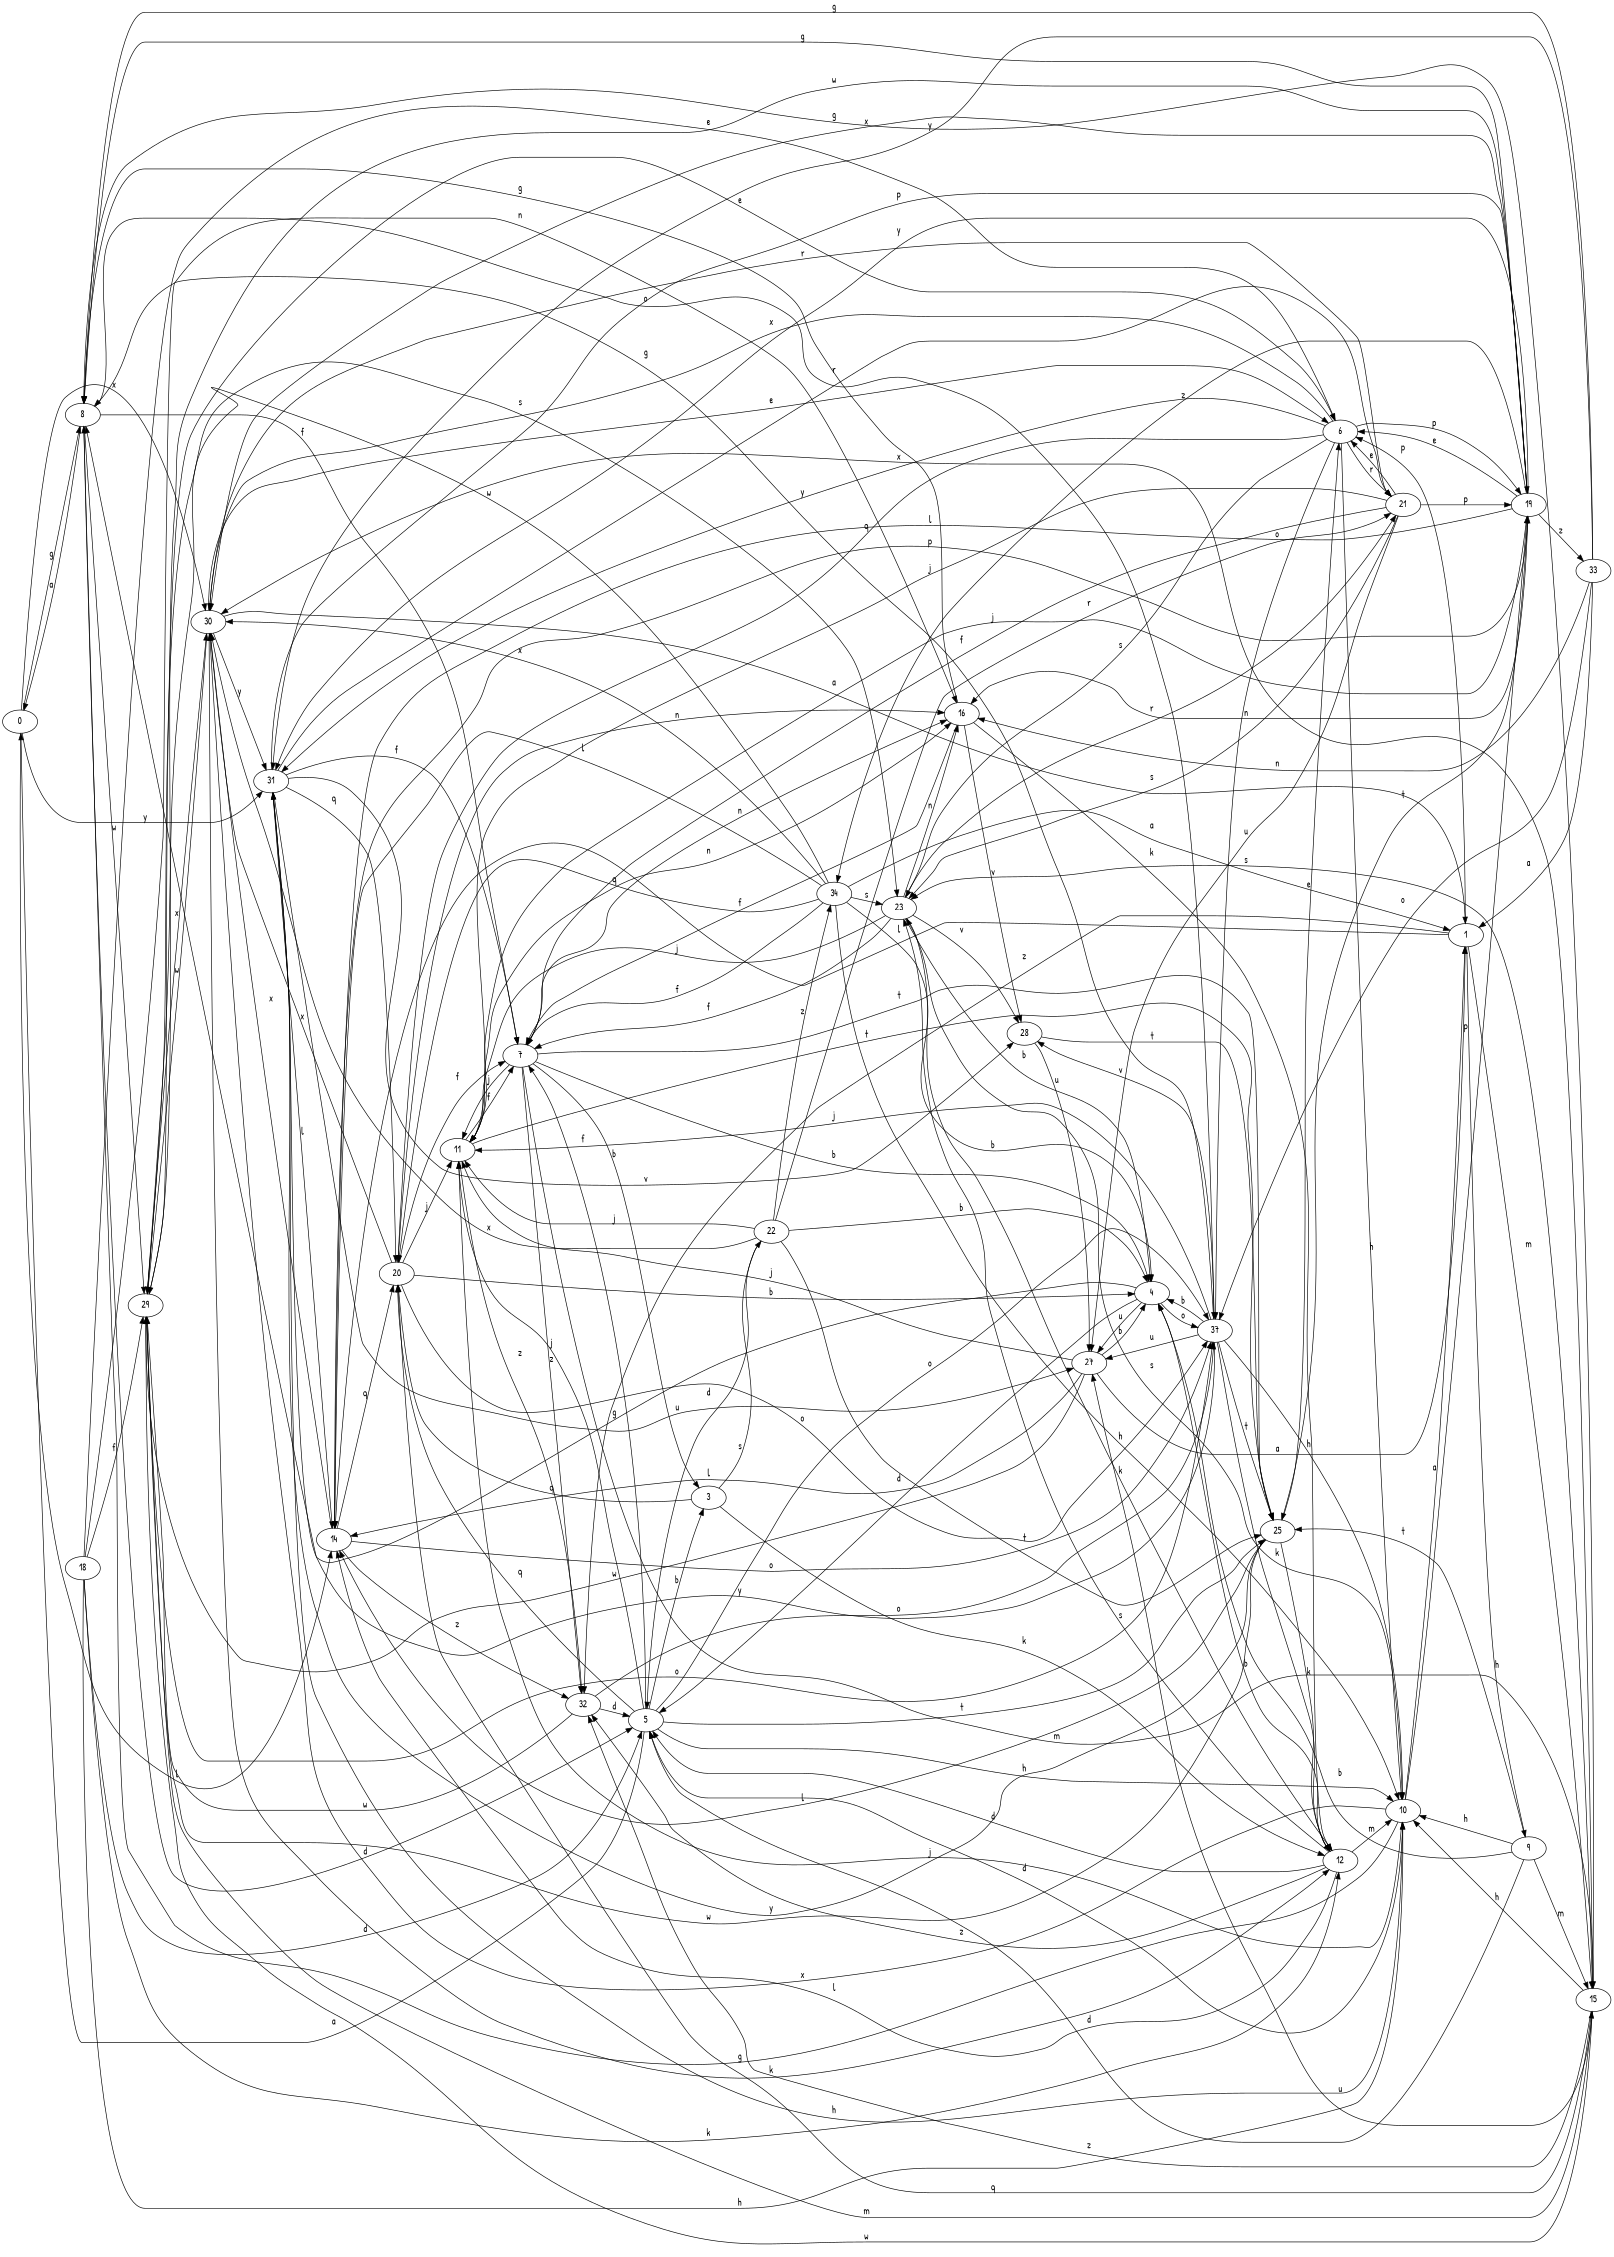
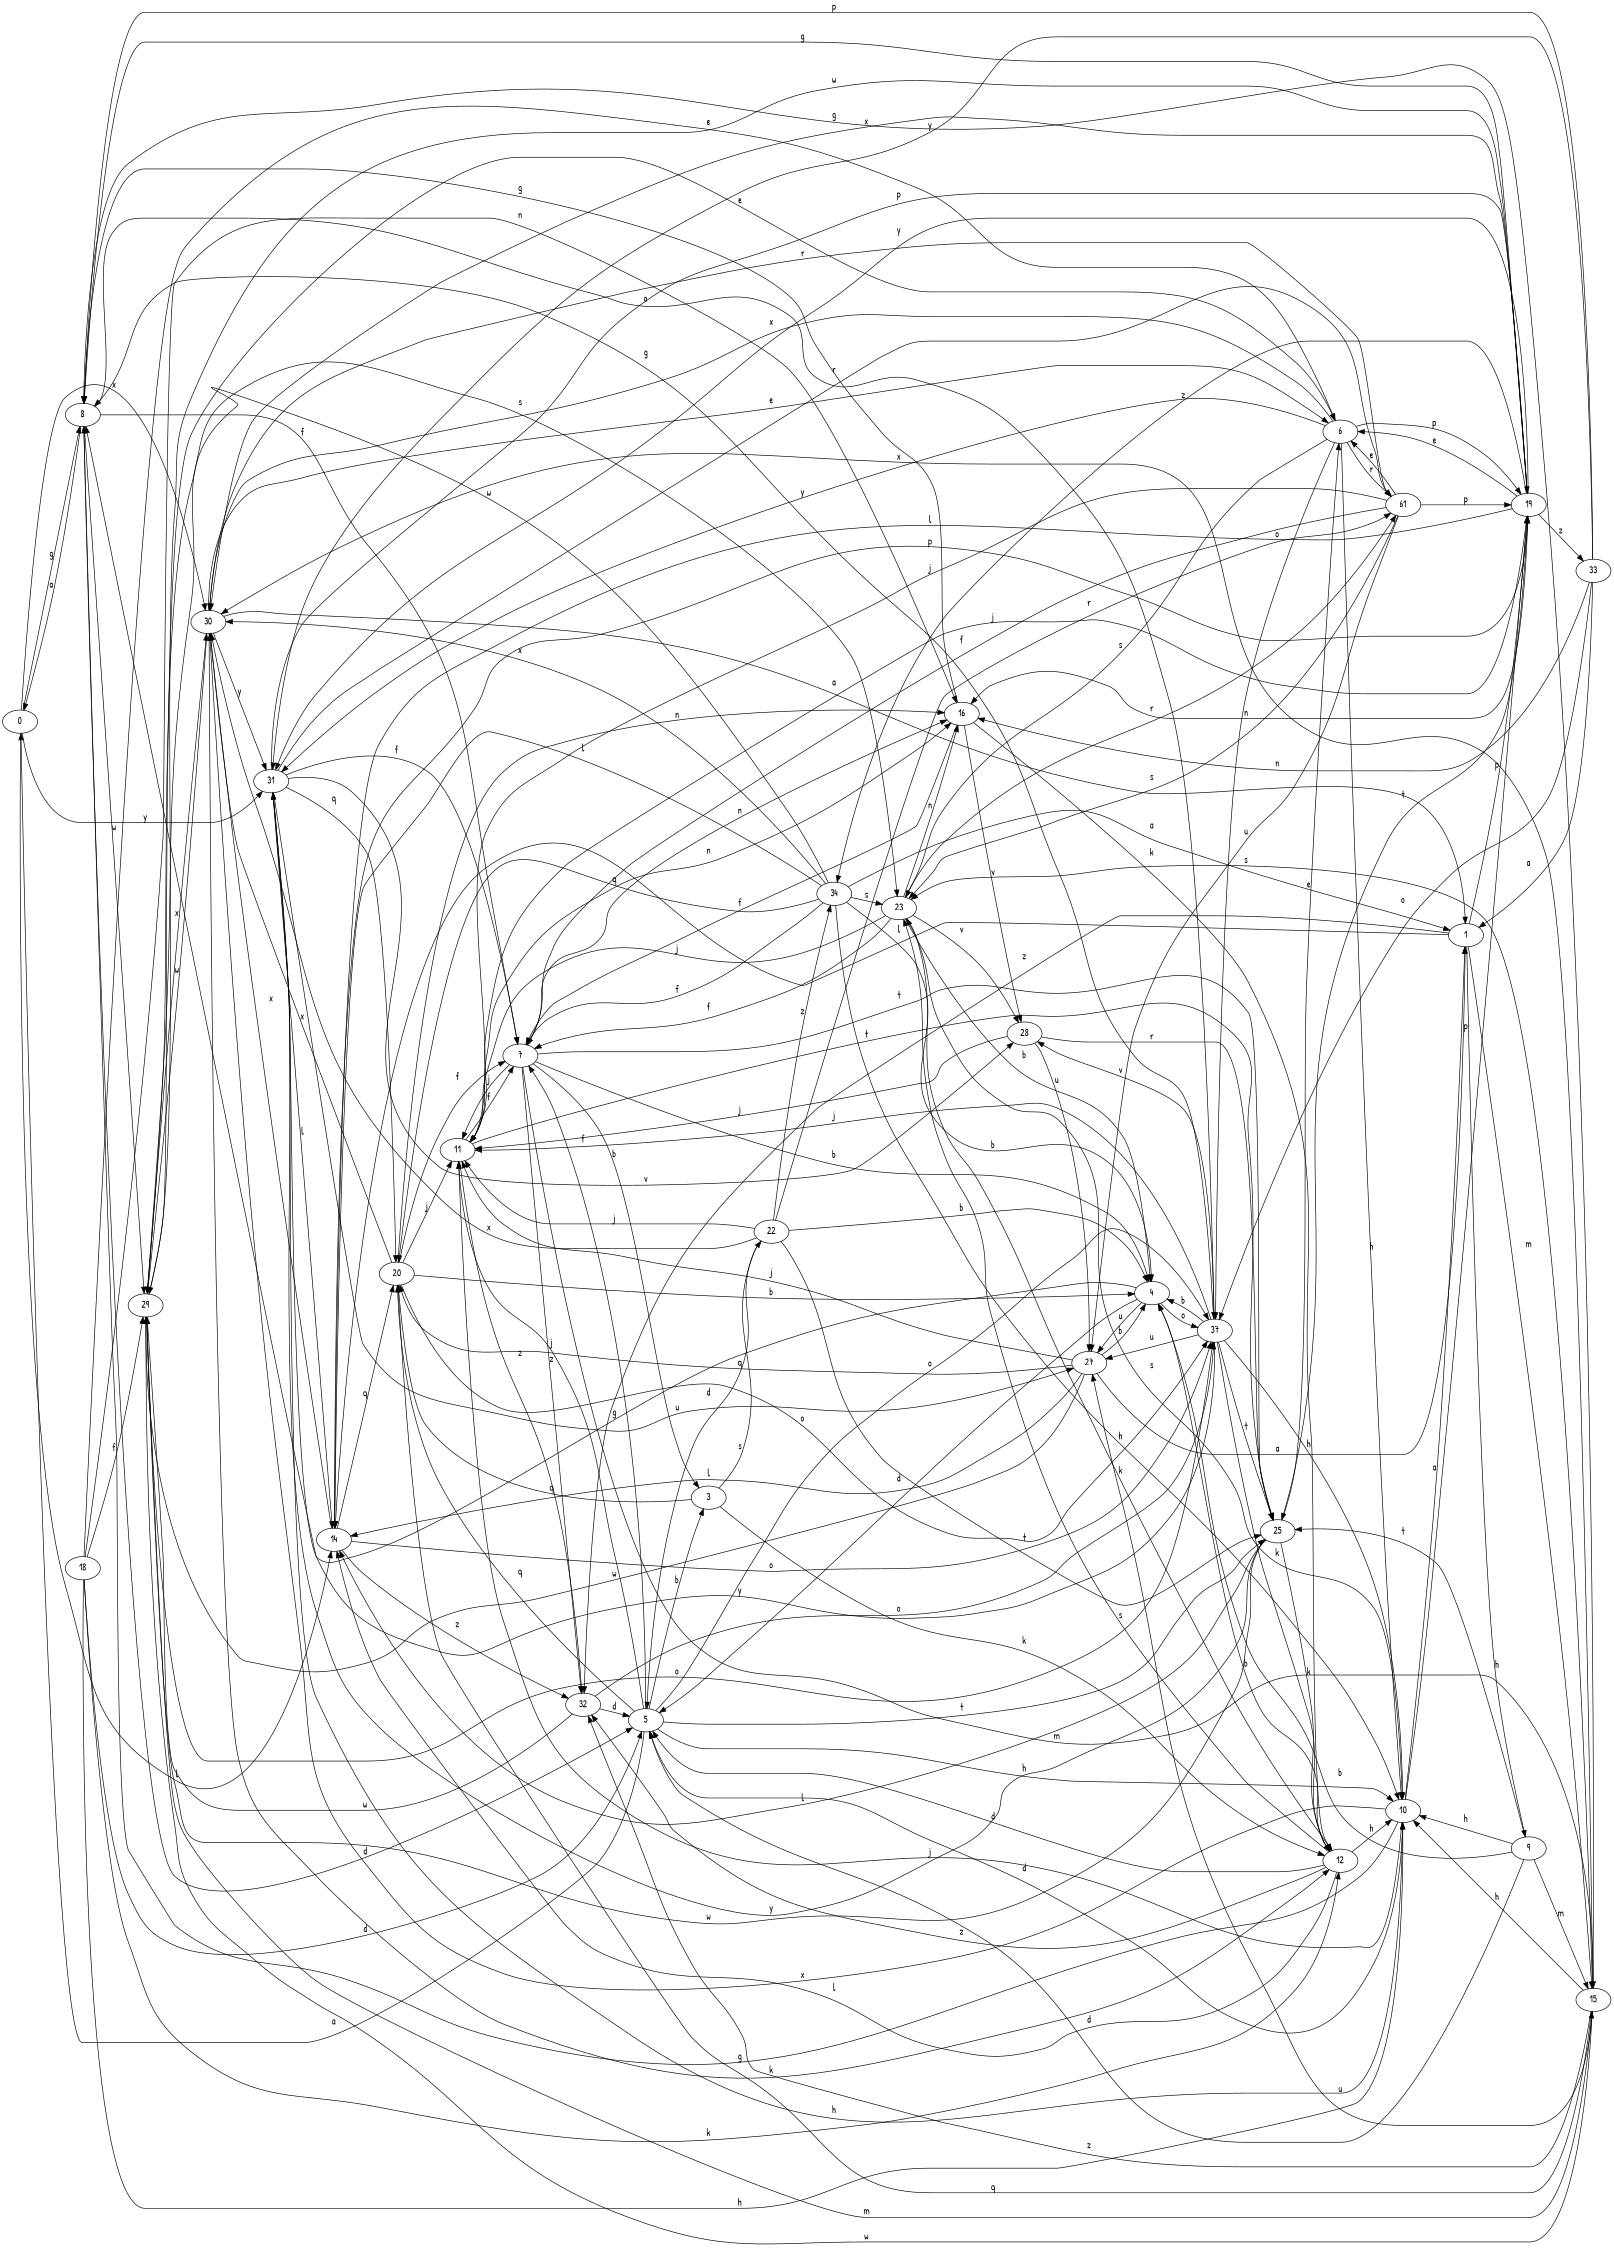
(834, 7) -> (834, 7)
(1403, 505) -> (1403, 505)
(705, 645) -> (723, 1368)
(1455, 665) -> (1503, 745)
(1152, 1037) -> (1152, 1037)
none -> (753, 1114)
(1372, 1829) -> (1372, 1829)
